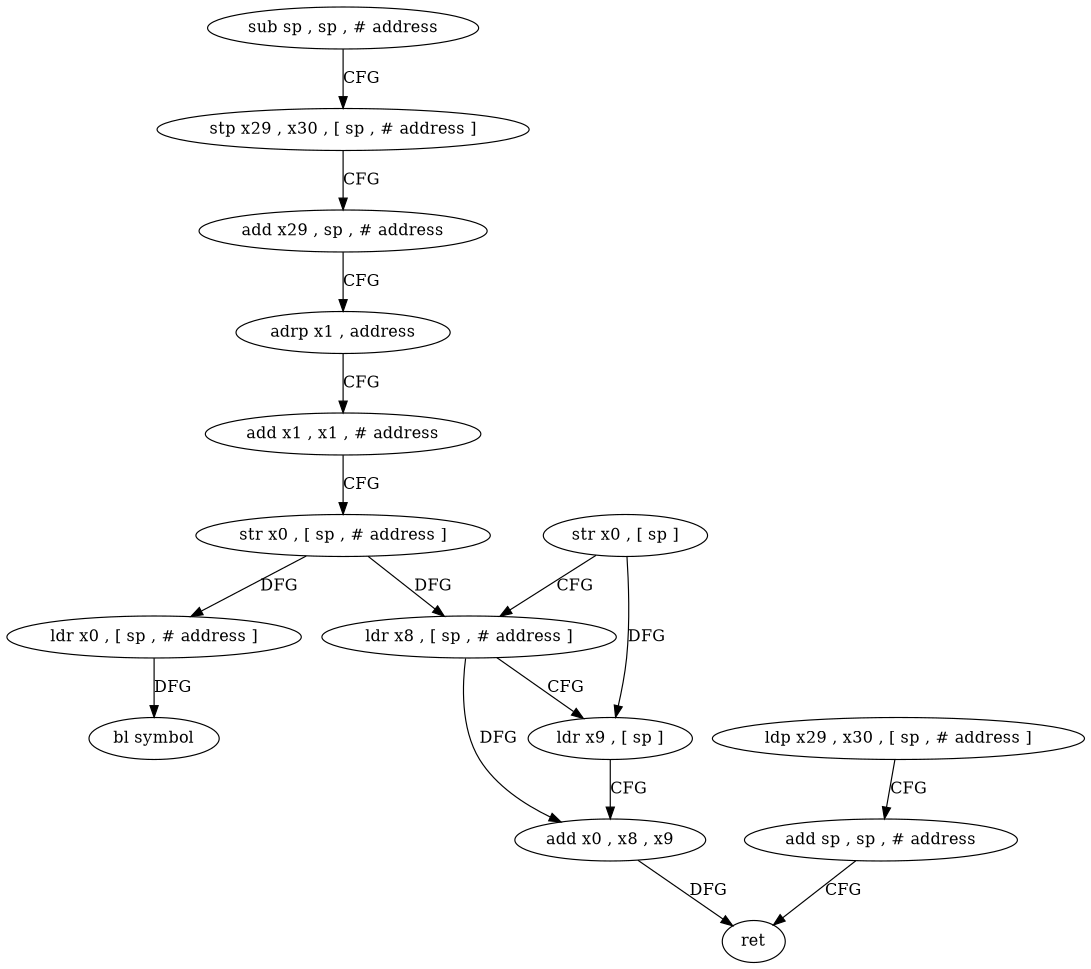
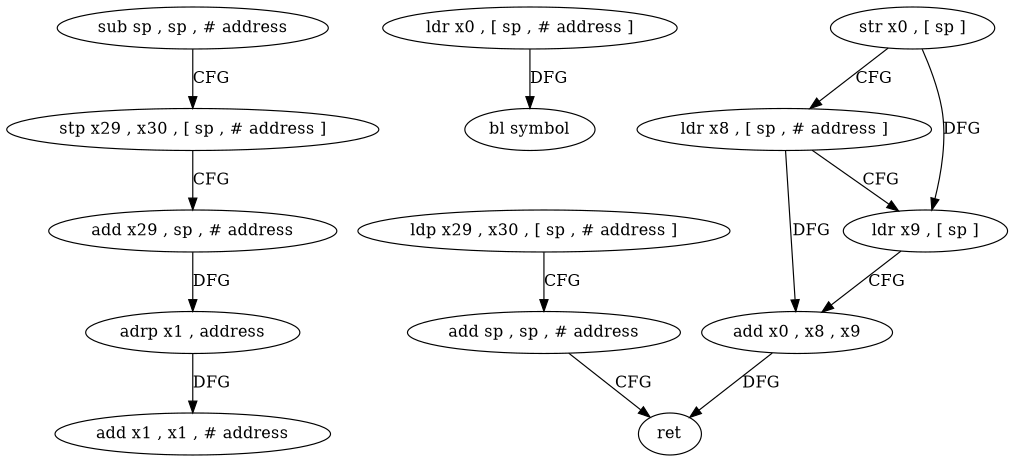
(362, 282) -> (212, 282)
(362, 383) -> (212, 383)
(343, 536) -> none
